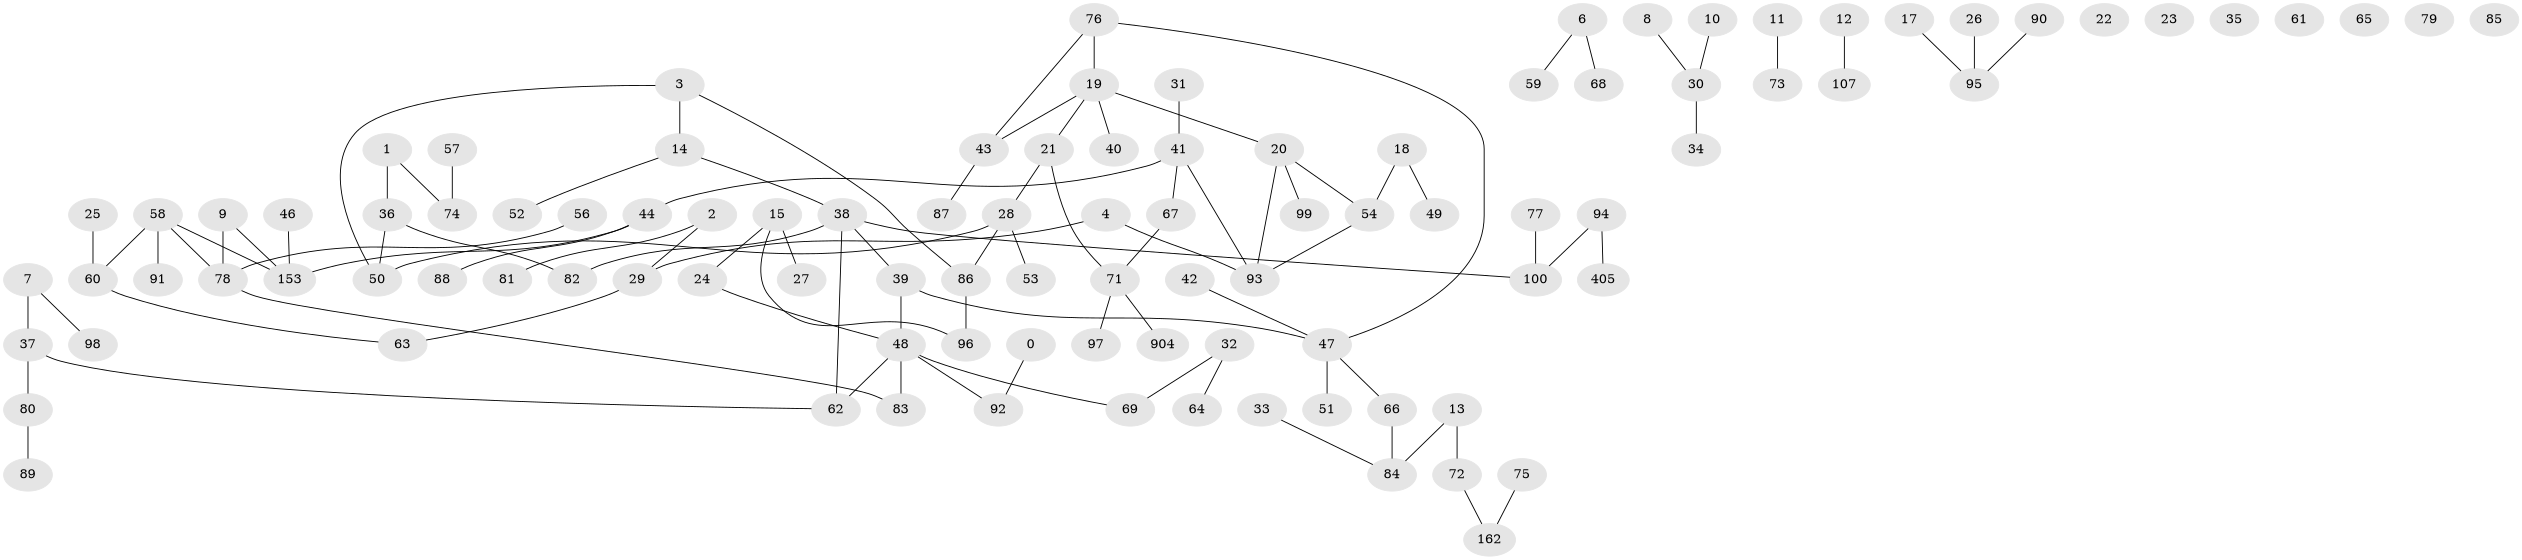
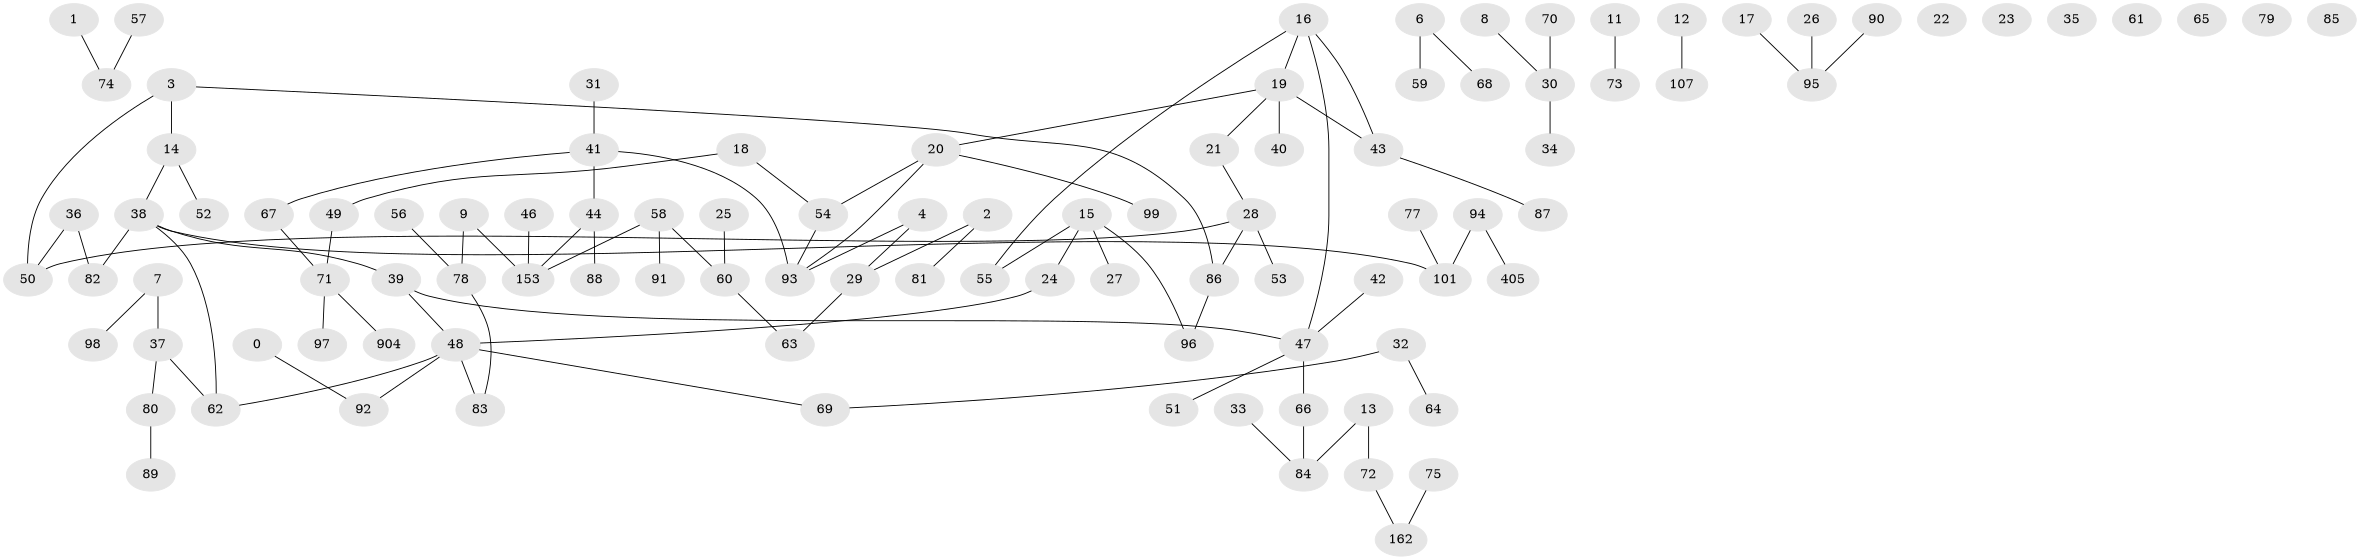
(1094, 20) -> (1304, 20)
(1713, 20) -> (1550, 20)
(387, 182) -> none
(1067, 218) -> (330, 244)
(190, 247) -> none
none -> (985, 280)
(1536, 280) -> (1445, 280)
